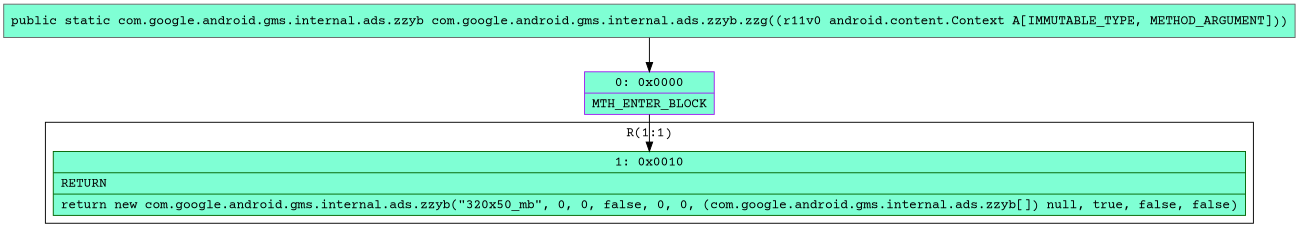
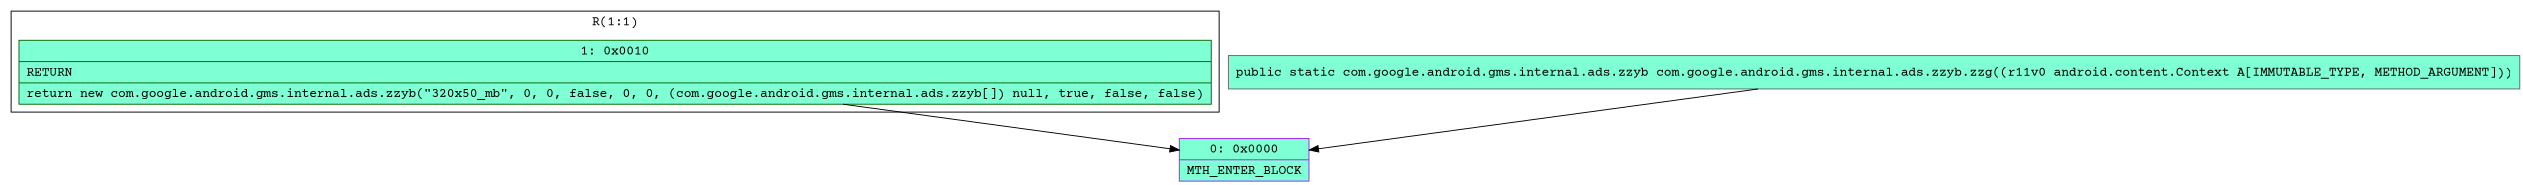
(649, 128) -> (1007, 127)
